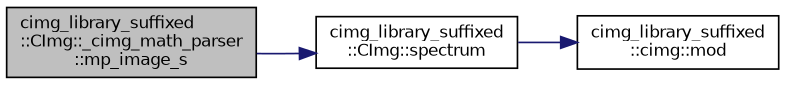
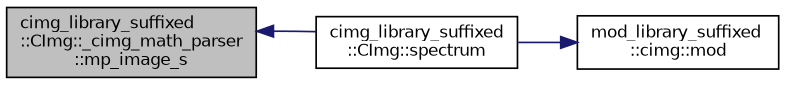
(678, 42) -> (678, 42)
(278, 54) -> (295, 31)
